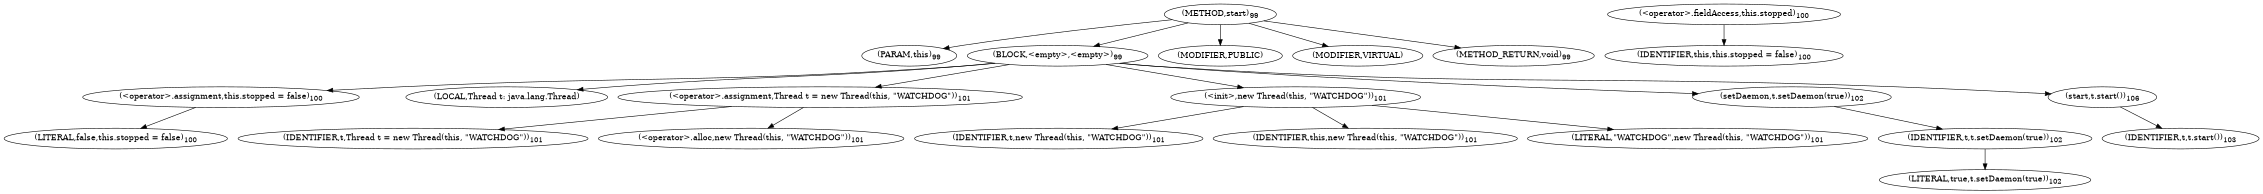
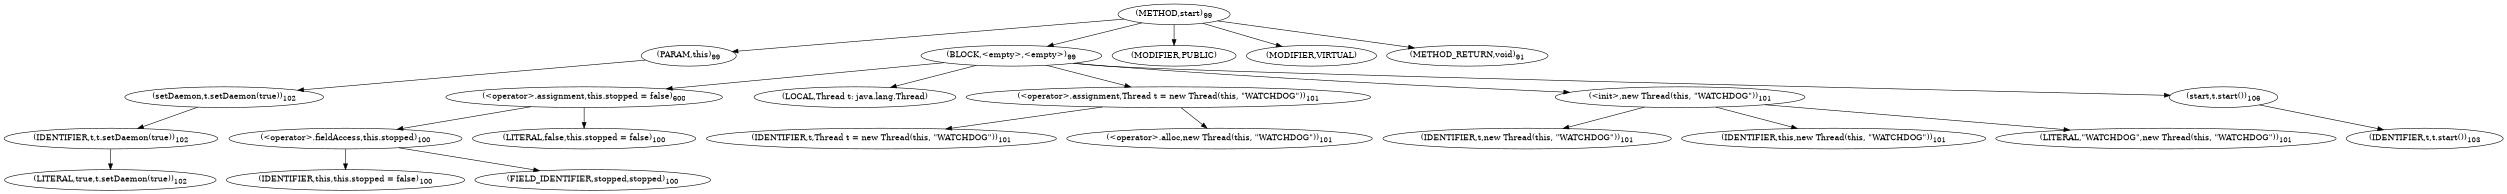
(1566, 55) -> (1520, 55)
(1406, 82) -> (475, 75)
(316, 96) -> (679, 96)
none -> (467, 118)
none -> (593, 180)
